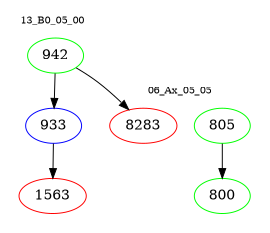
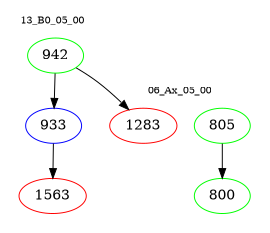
(180, 91) -> (180, 91)
(143, 126) -> (143, 126)
